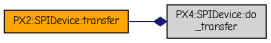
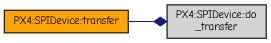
(66, 22) -> (66, 22)
